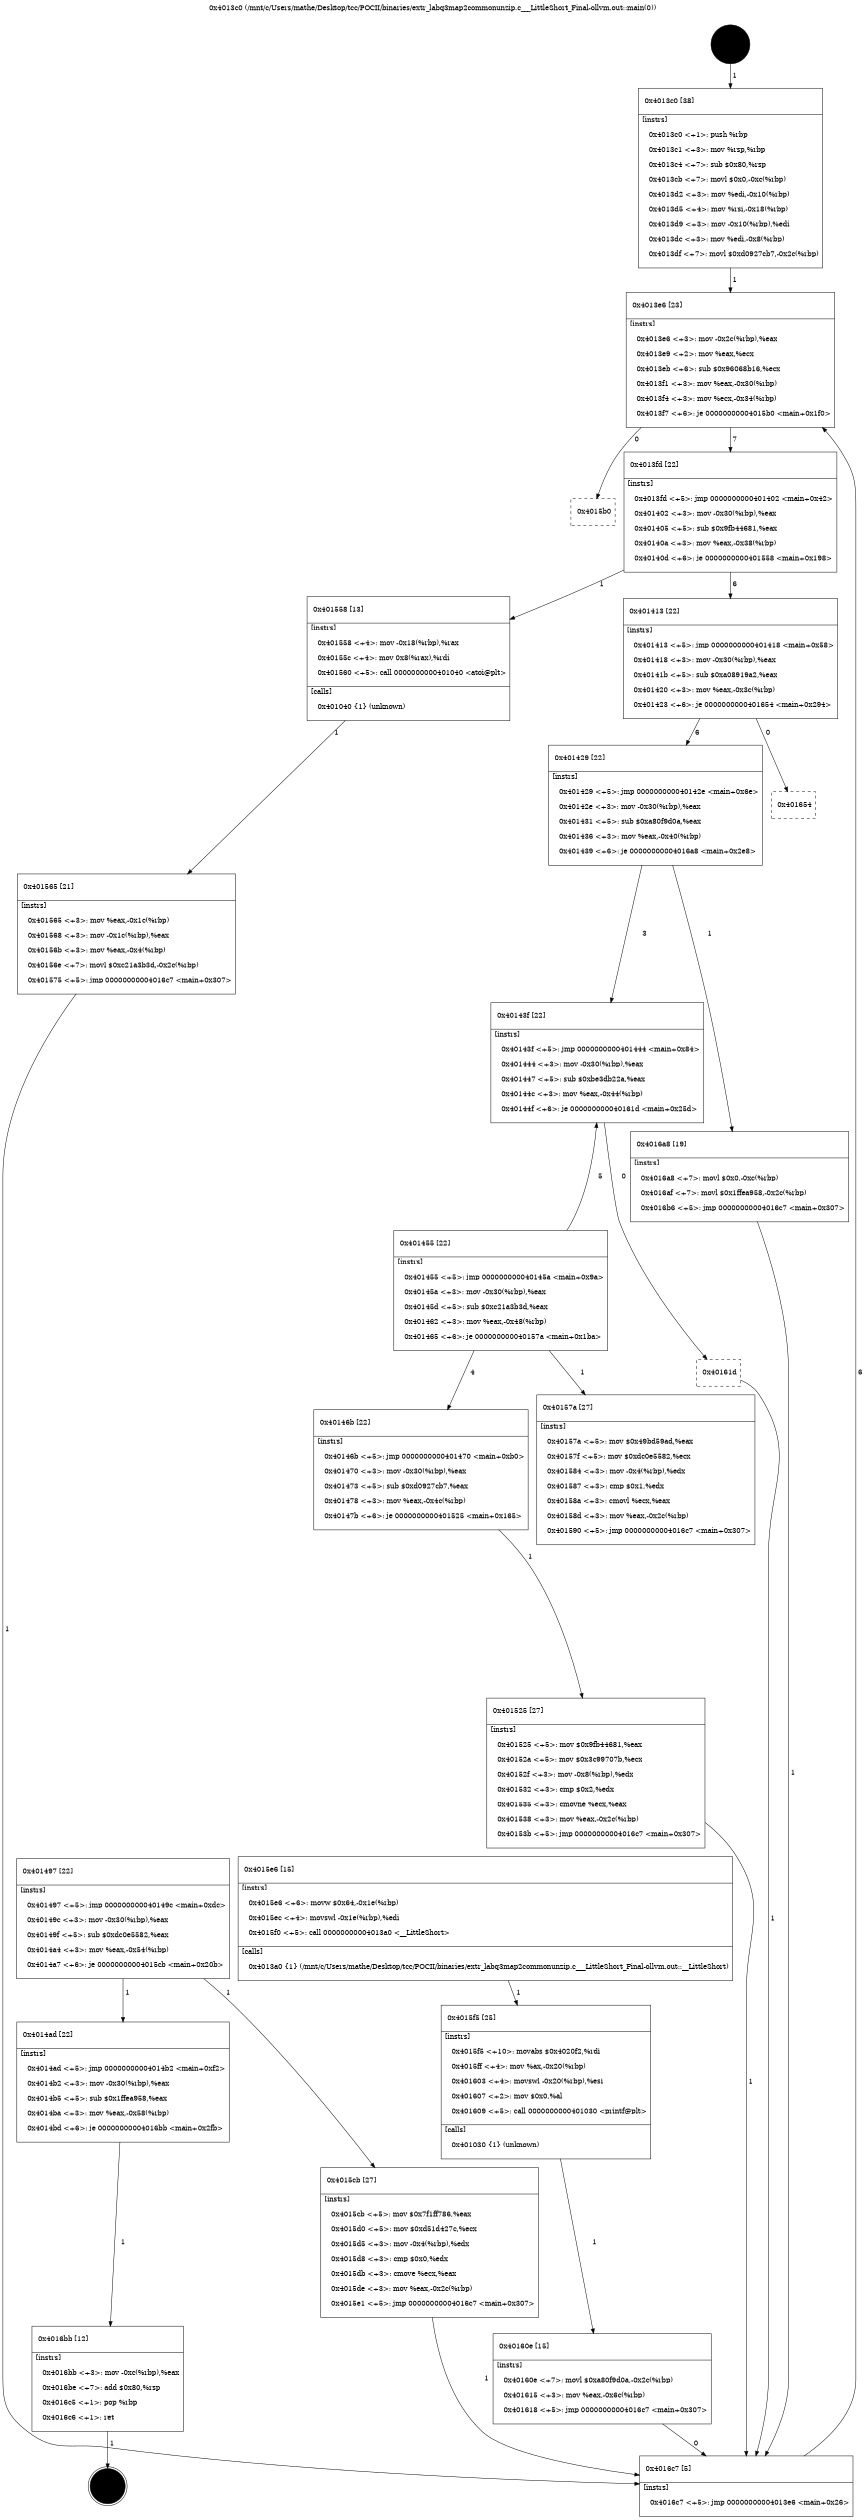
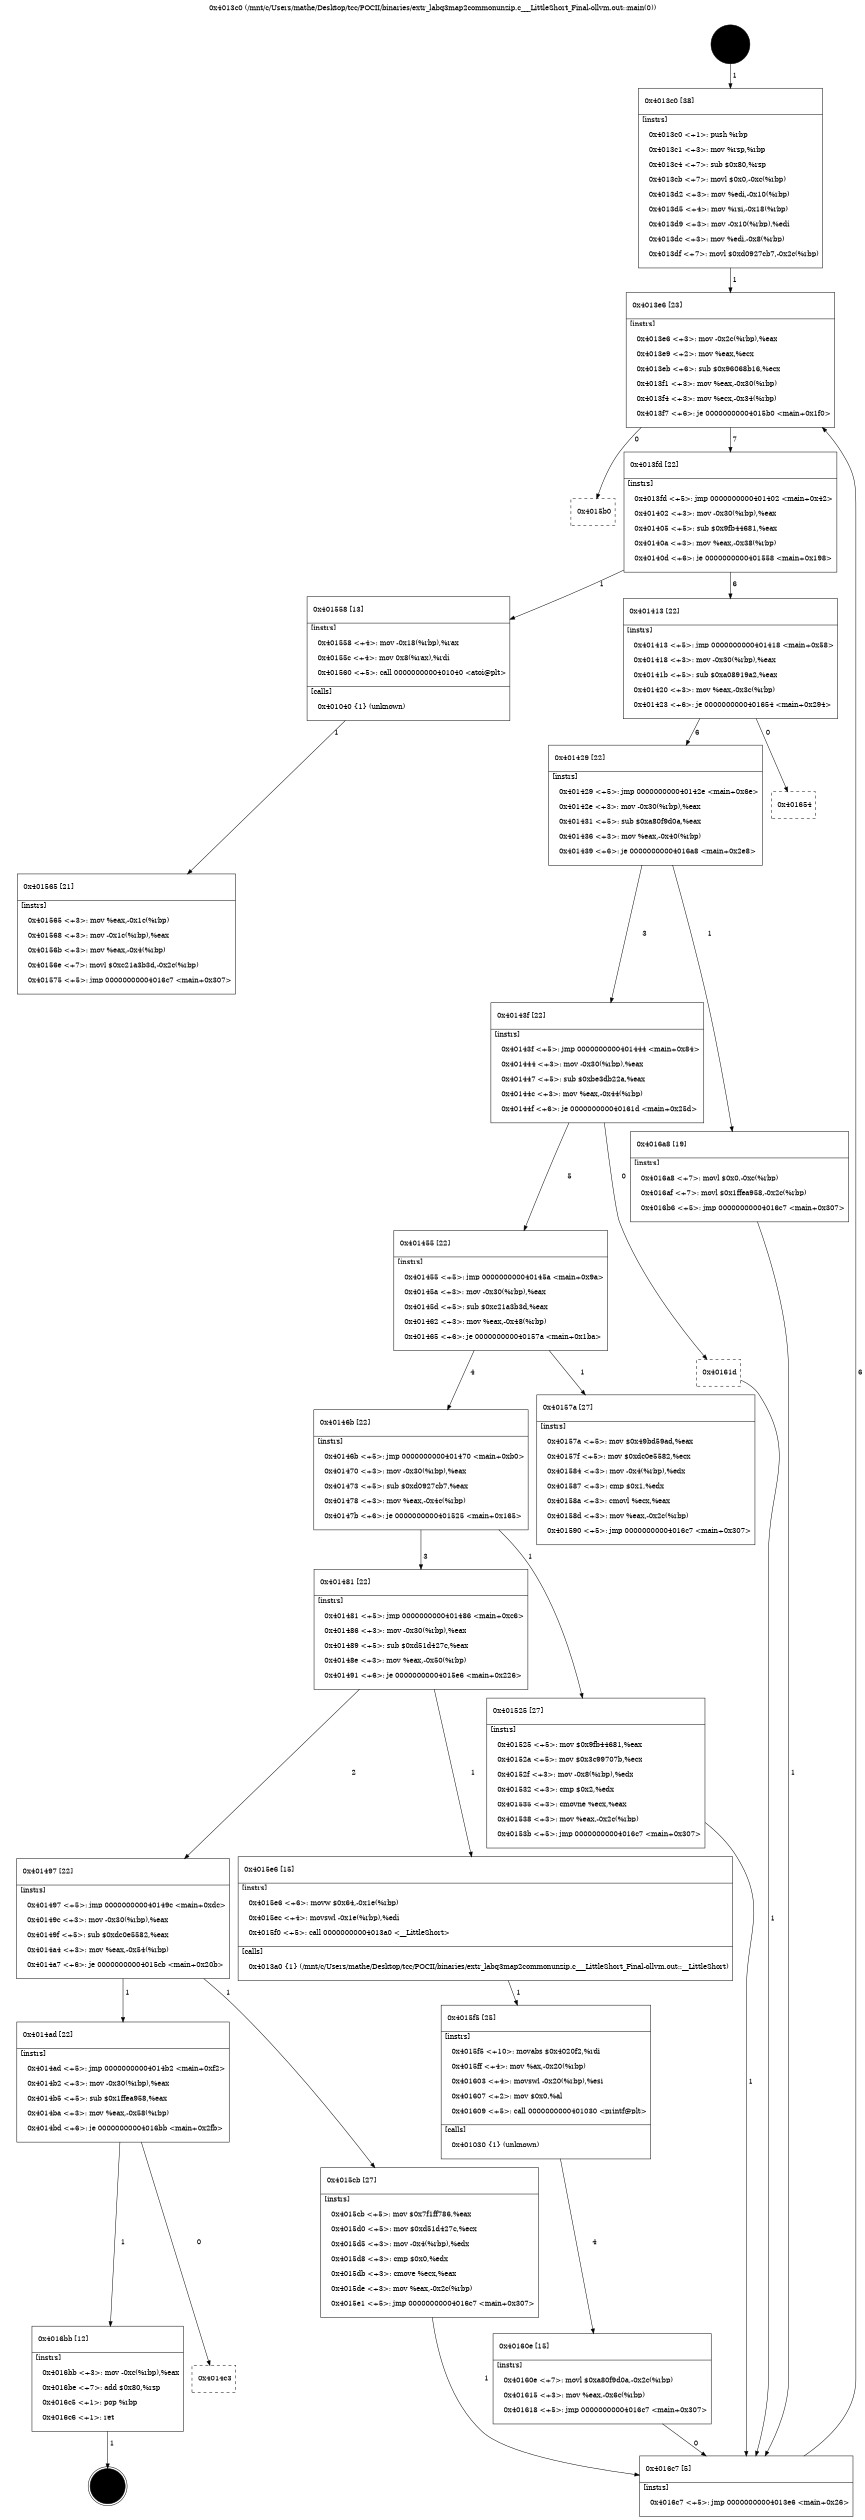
(587, 1181) -> (547, 1174)
none -> (421, 1629)
(3, 2014) -> none
(593, 2243) -> (593, 2243)
none -> (214, 2379)
